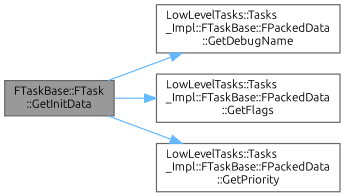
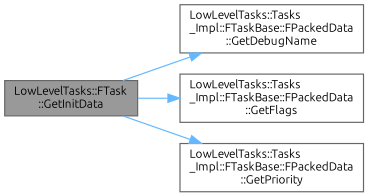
(59, 98) -> (71, 98)
